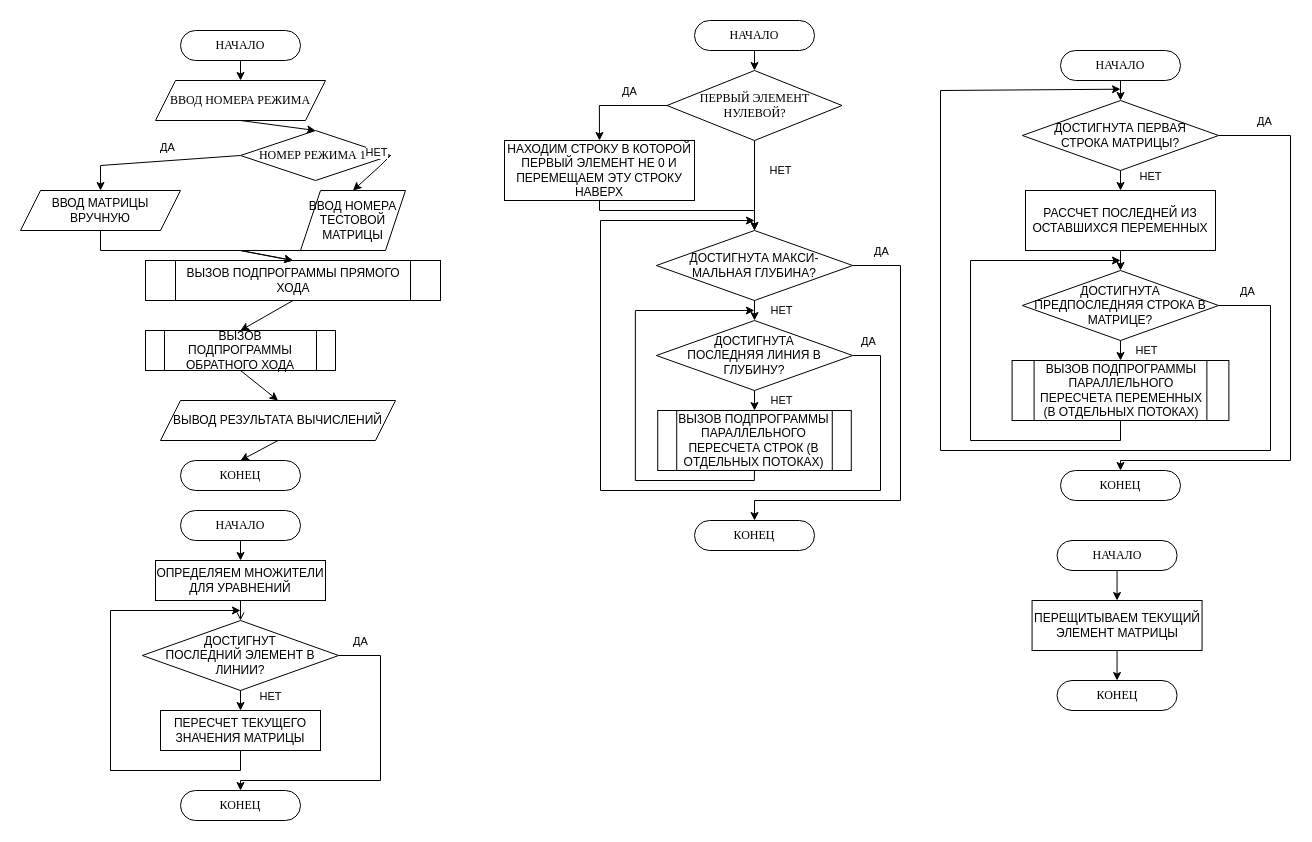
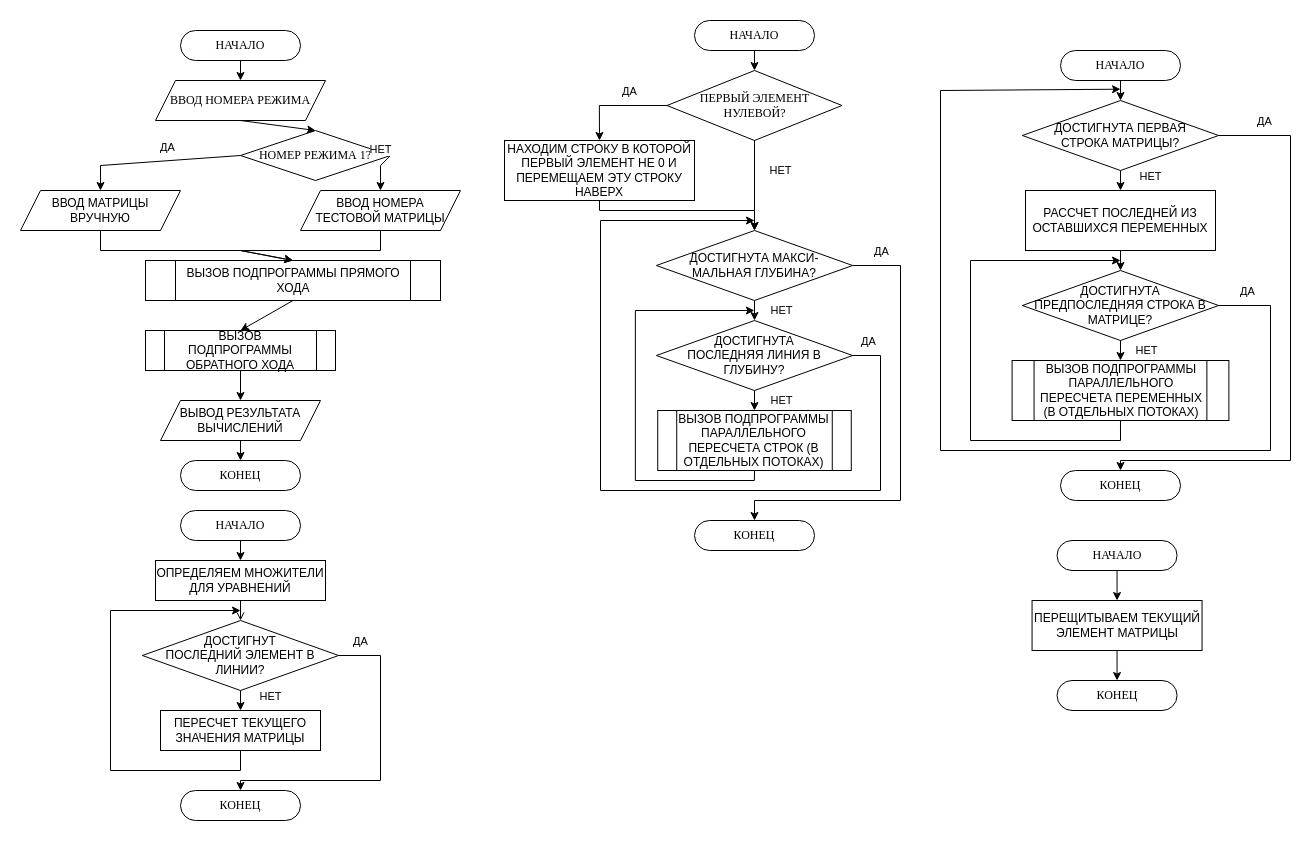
(353, 221) -> (381, 211)
(278, 421) -> (241, 421)
